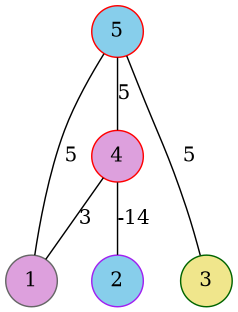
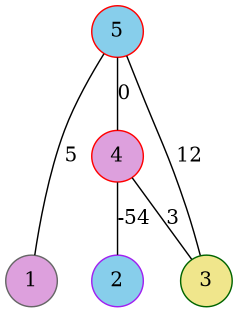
(125, 94) -> (125, 94)
(190, 156) -> (190, 156)
(75, 219) -> (162, 219)
(134, 219) -> (134, 219)
